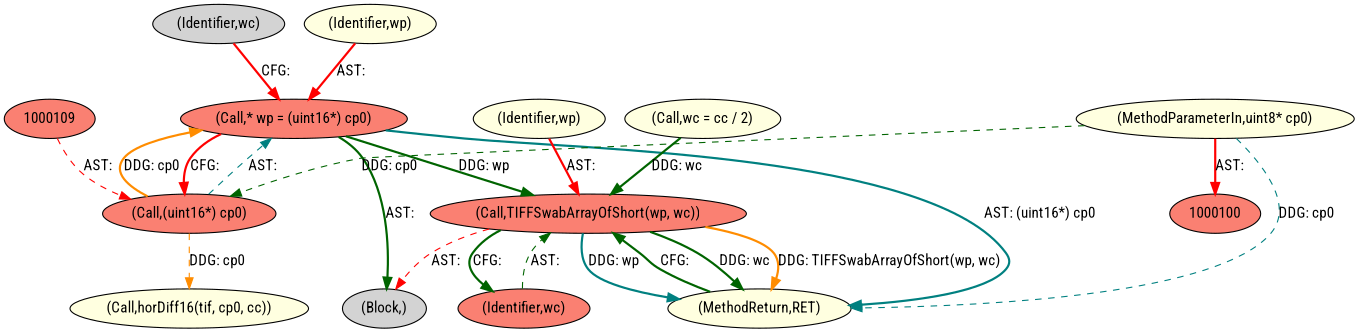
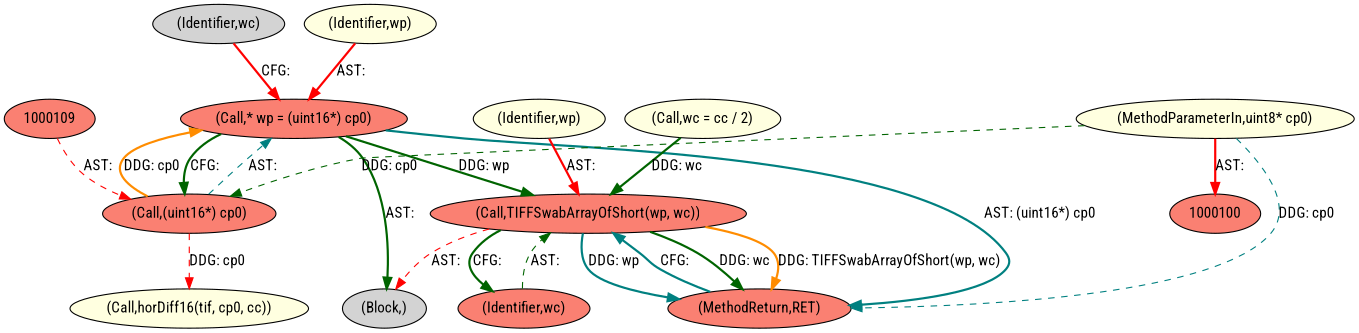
(195, 153) -> (195, 153)
(189, 256) -> (189, 256)
(663, 271) -> (663, 271)
(759, 309) -> (759, 309)
